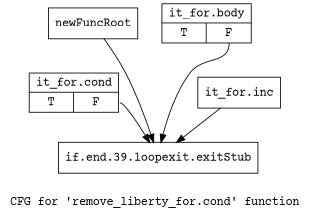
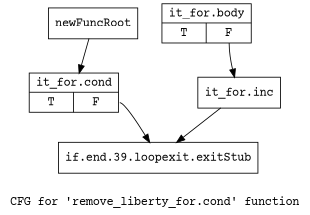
(186, 79) -> (230, 56)
(131, 85) -> (85, 52)
